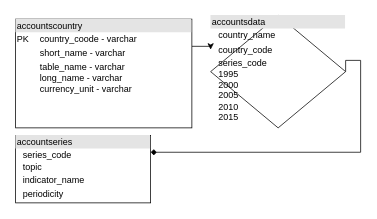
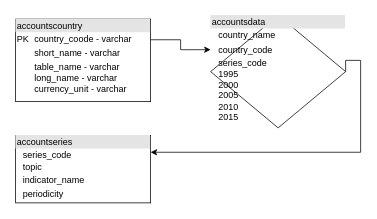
(104, 74) -> (83, 60)
(157, 152) -> (157, 152)
